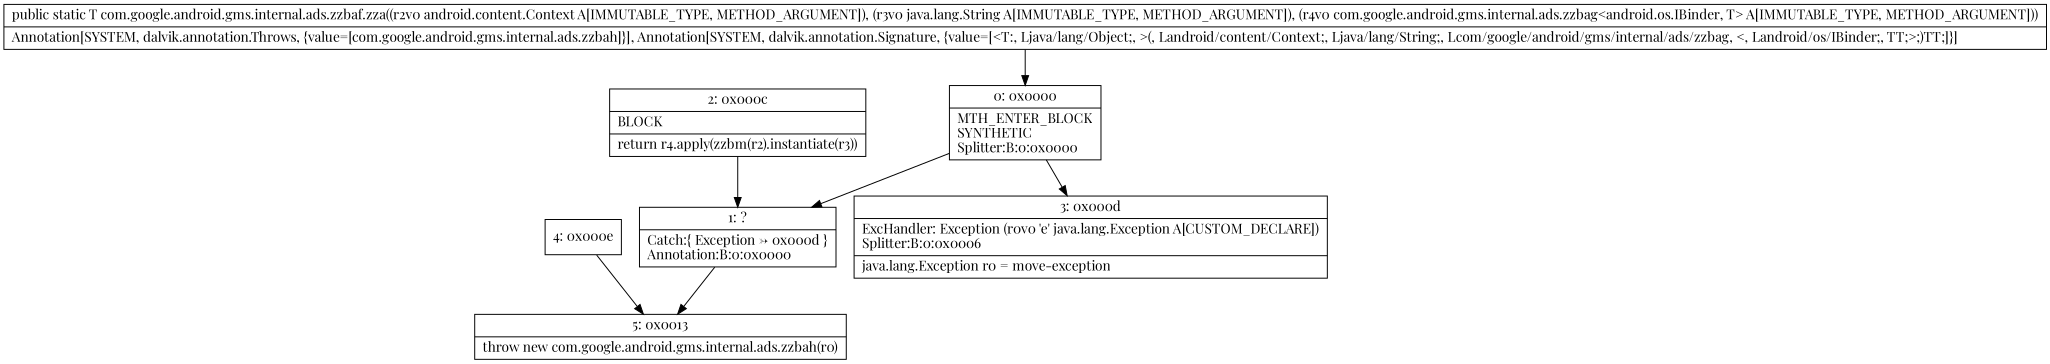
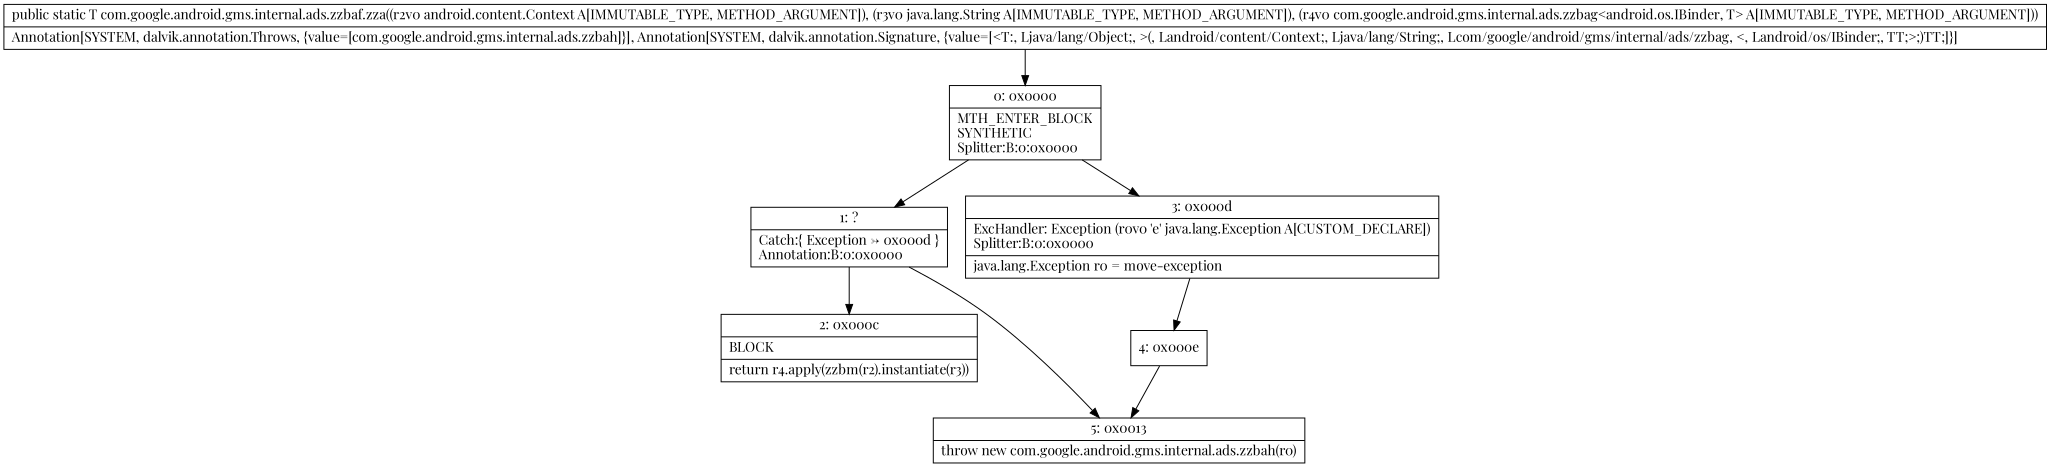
(738, 177) -> (849, 286)
(922, 244) -> (1034, 244)
none -> (1183, 300)
